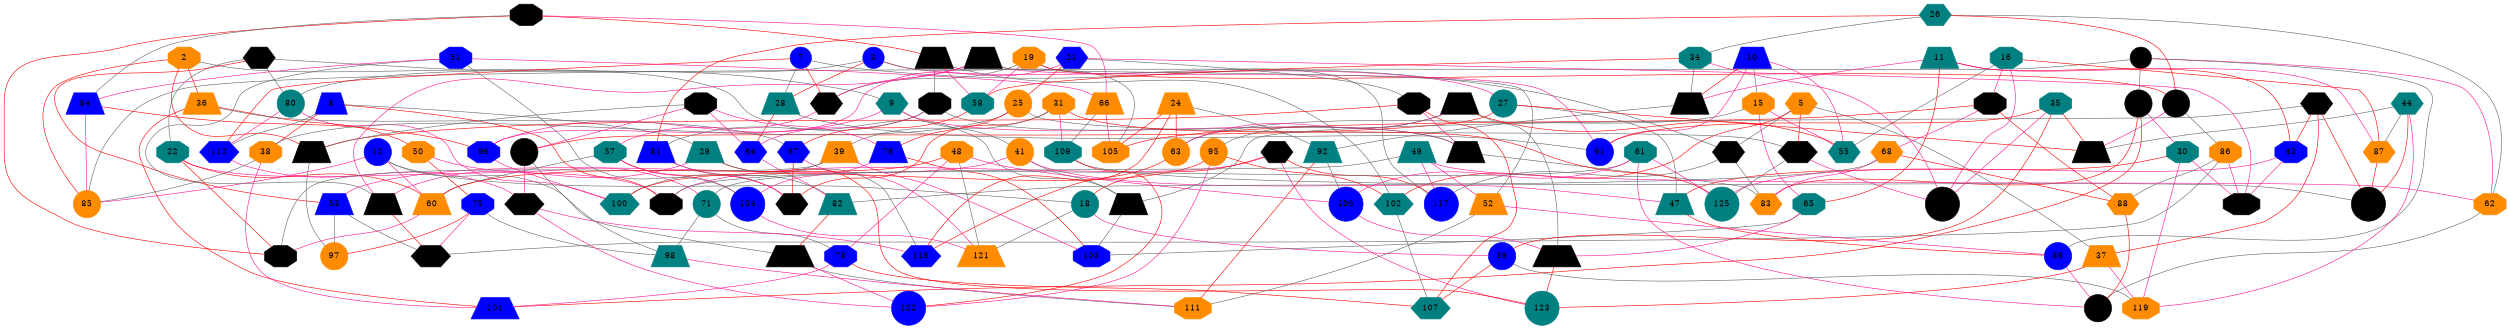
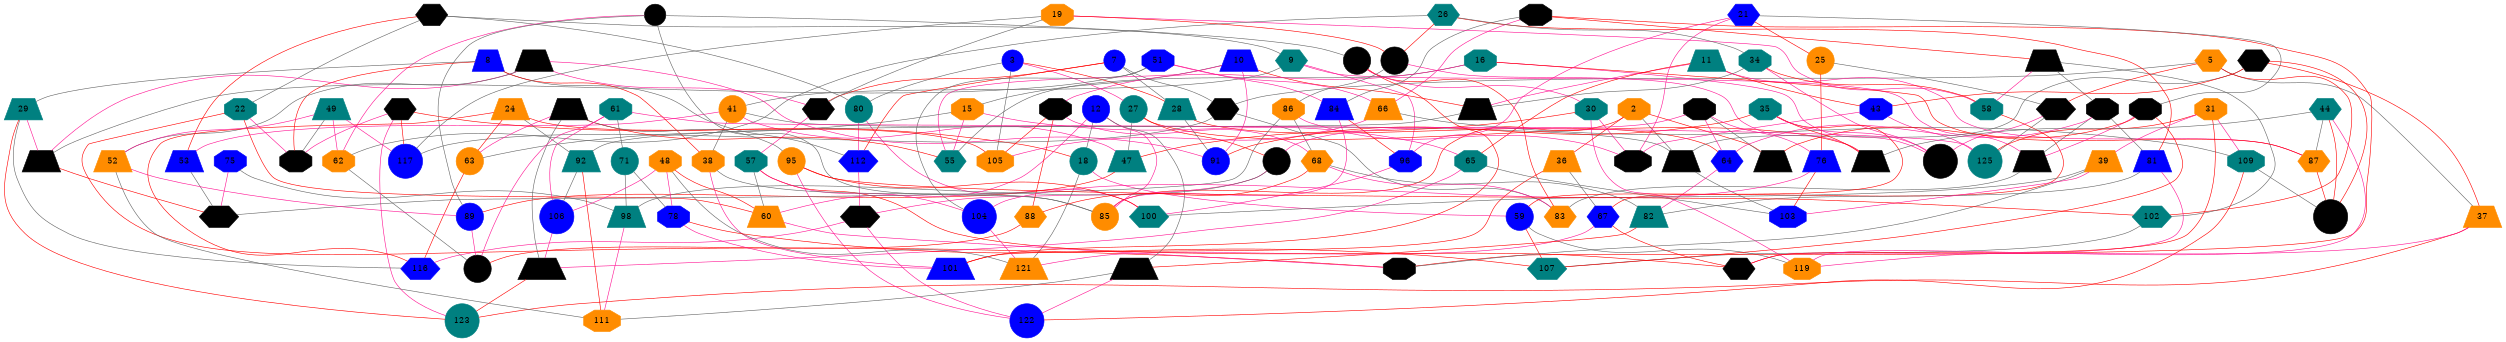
(642, 129) -> (717, 143)
(950, 129) -> (2153, 132)
(418, 152) -> none
(2171, 178) -> (1303, 135)
(334, 256) -> none
